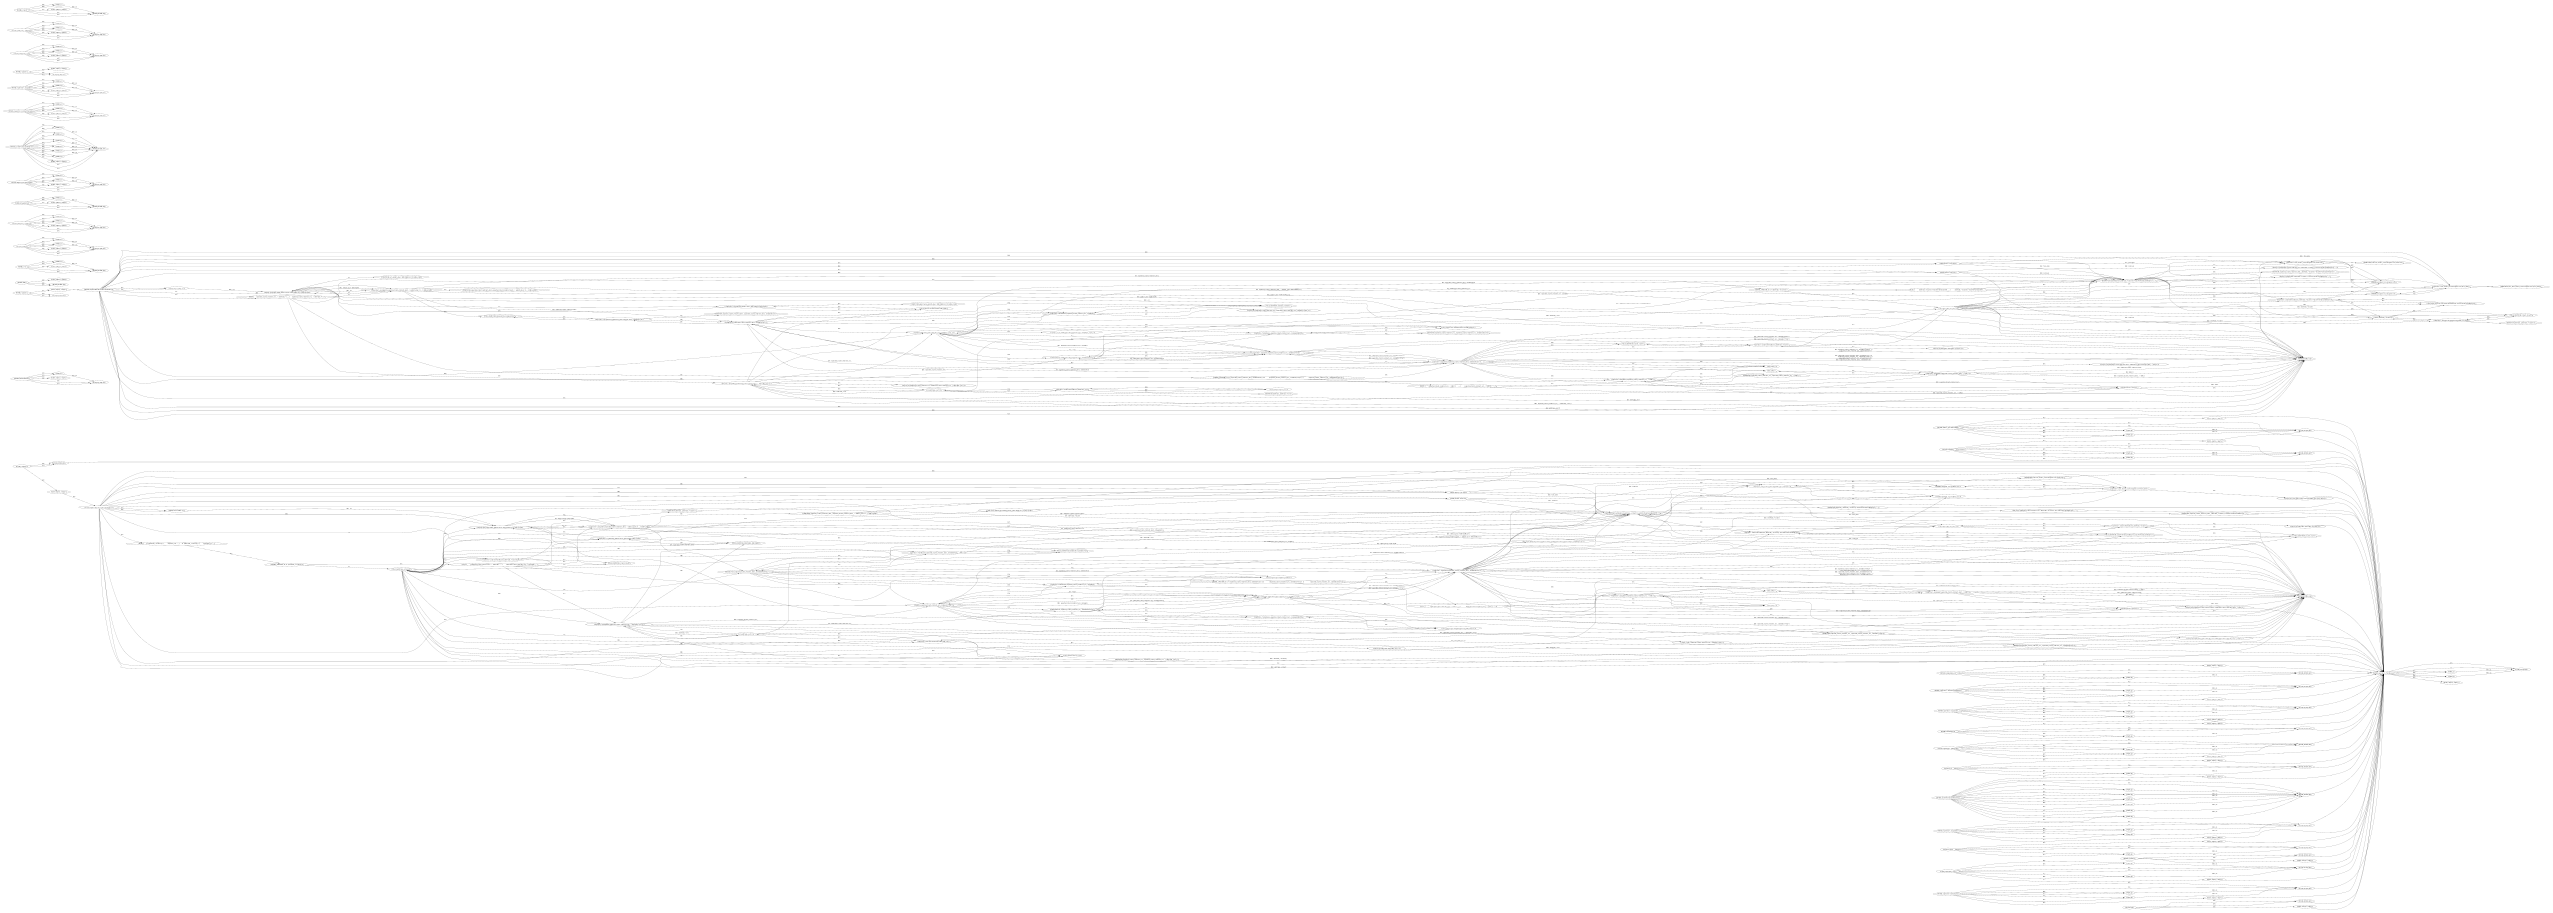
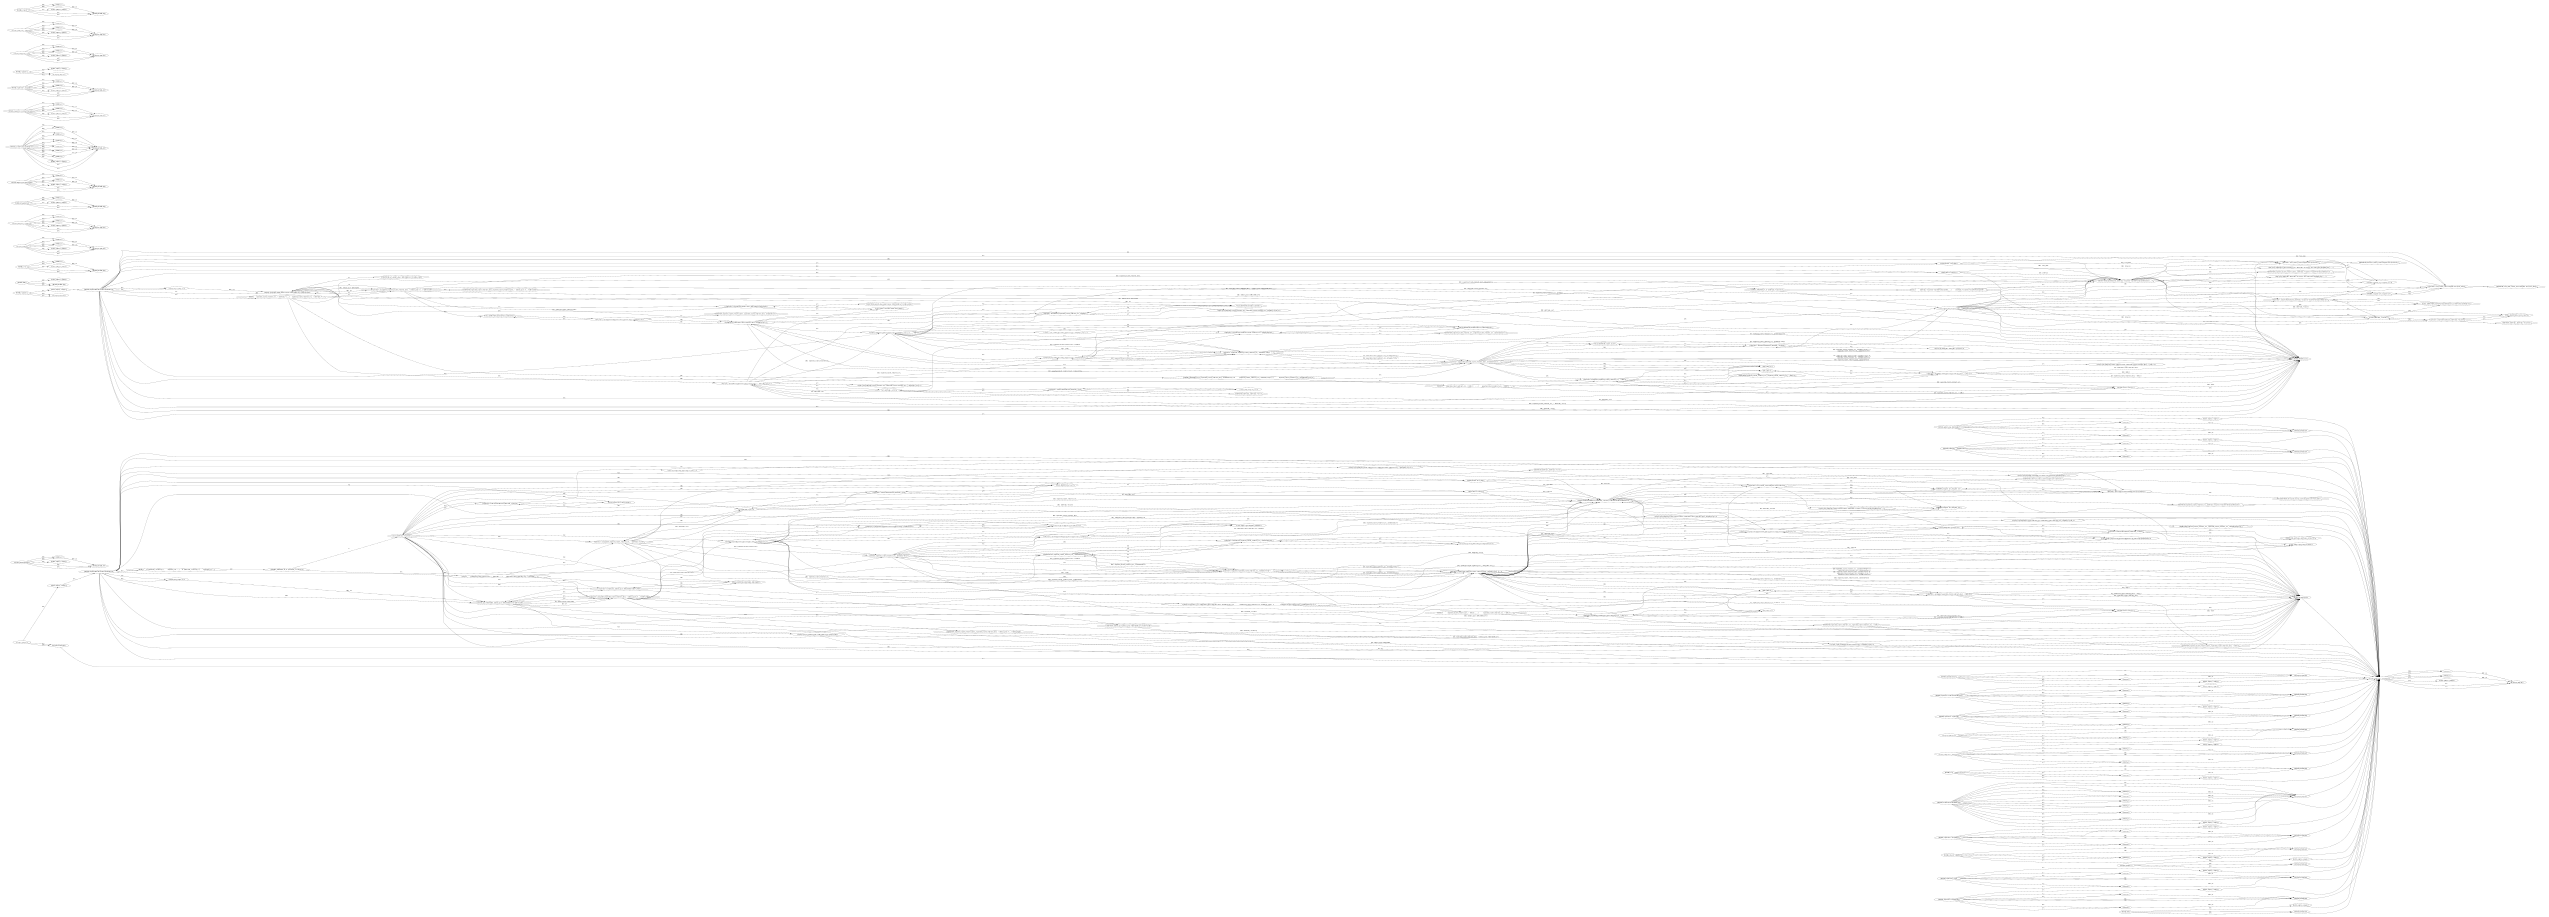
none -> (817, 634)
